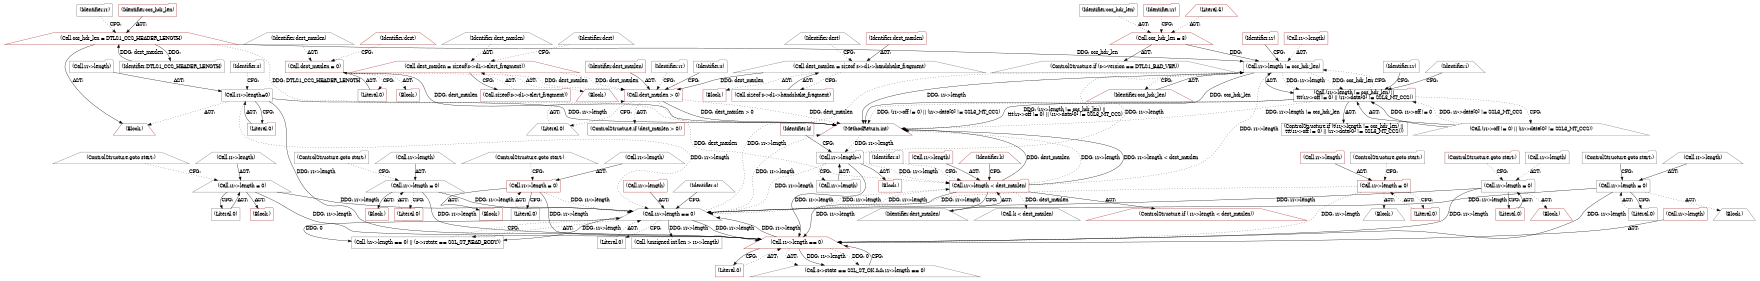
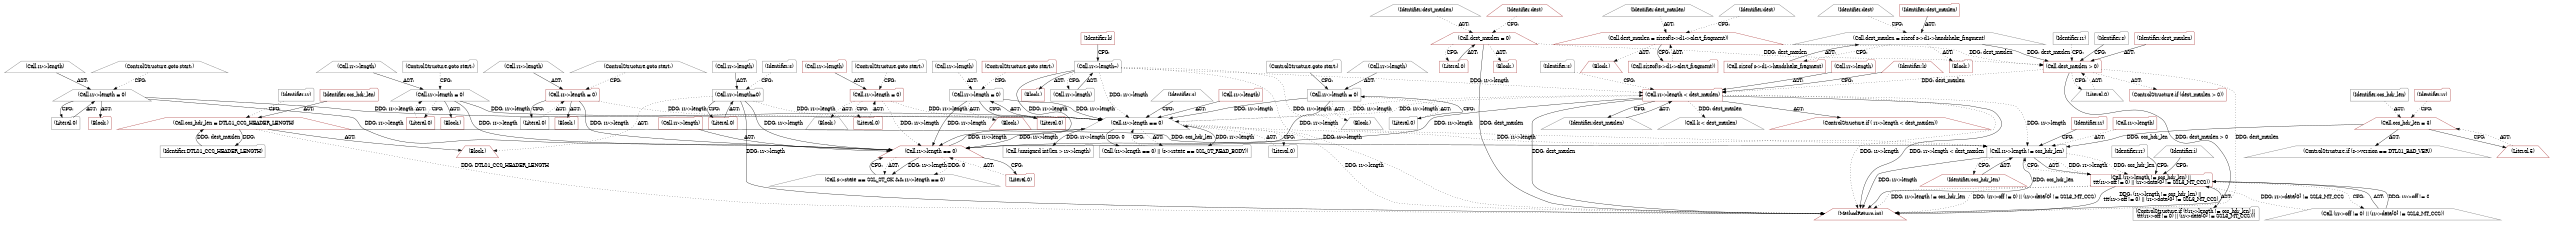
(1237, 53) -> (2147, 138)
(314, 67) -> (1484, 39)
none -> (2466, 138)
(854, 142) -> (1452, 196)
